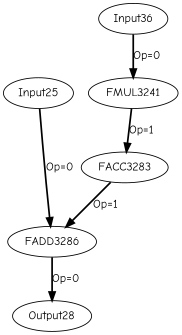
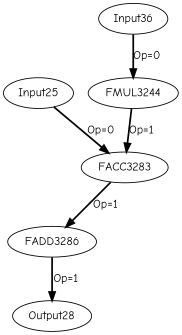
(133, 93) -> (133, 93)
(44, 163) -> (78, 127)
(66, 279) -> (66, 279)
